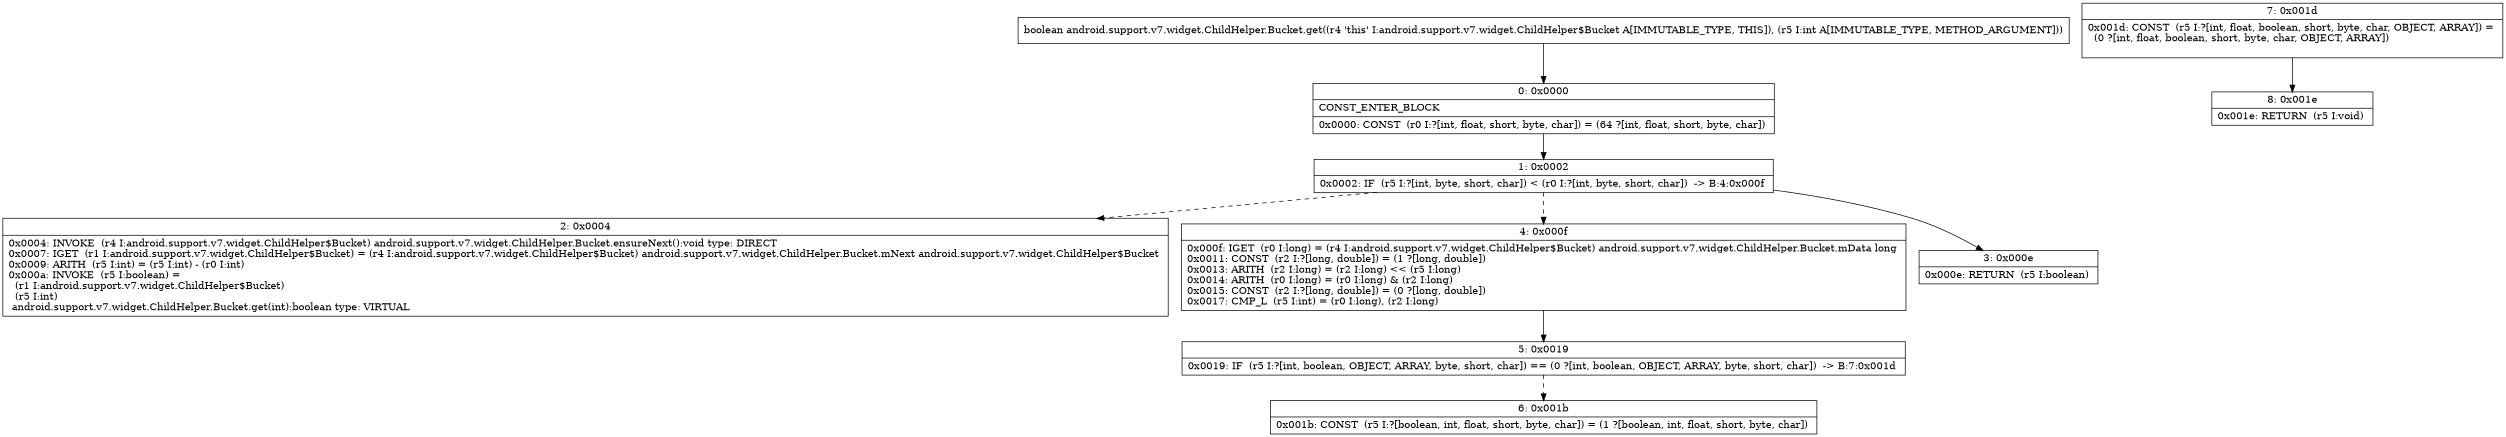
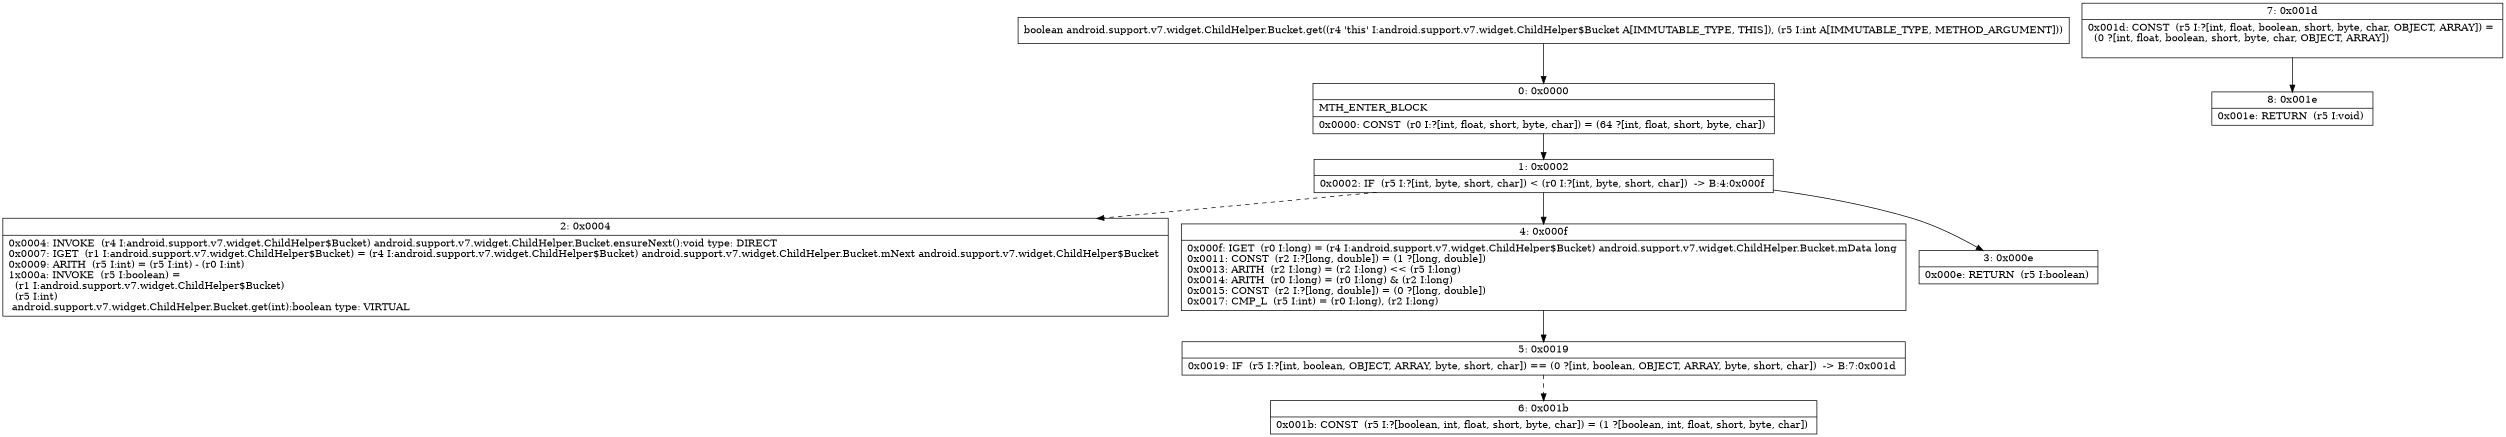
(1379, 108) -> (1373, 108)
(1544, 205) -> (1544, 205)
(96, 275) -> (96, 275)
